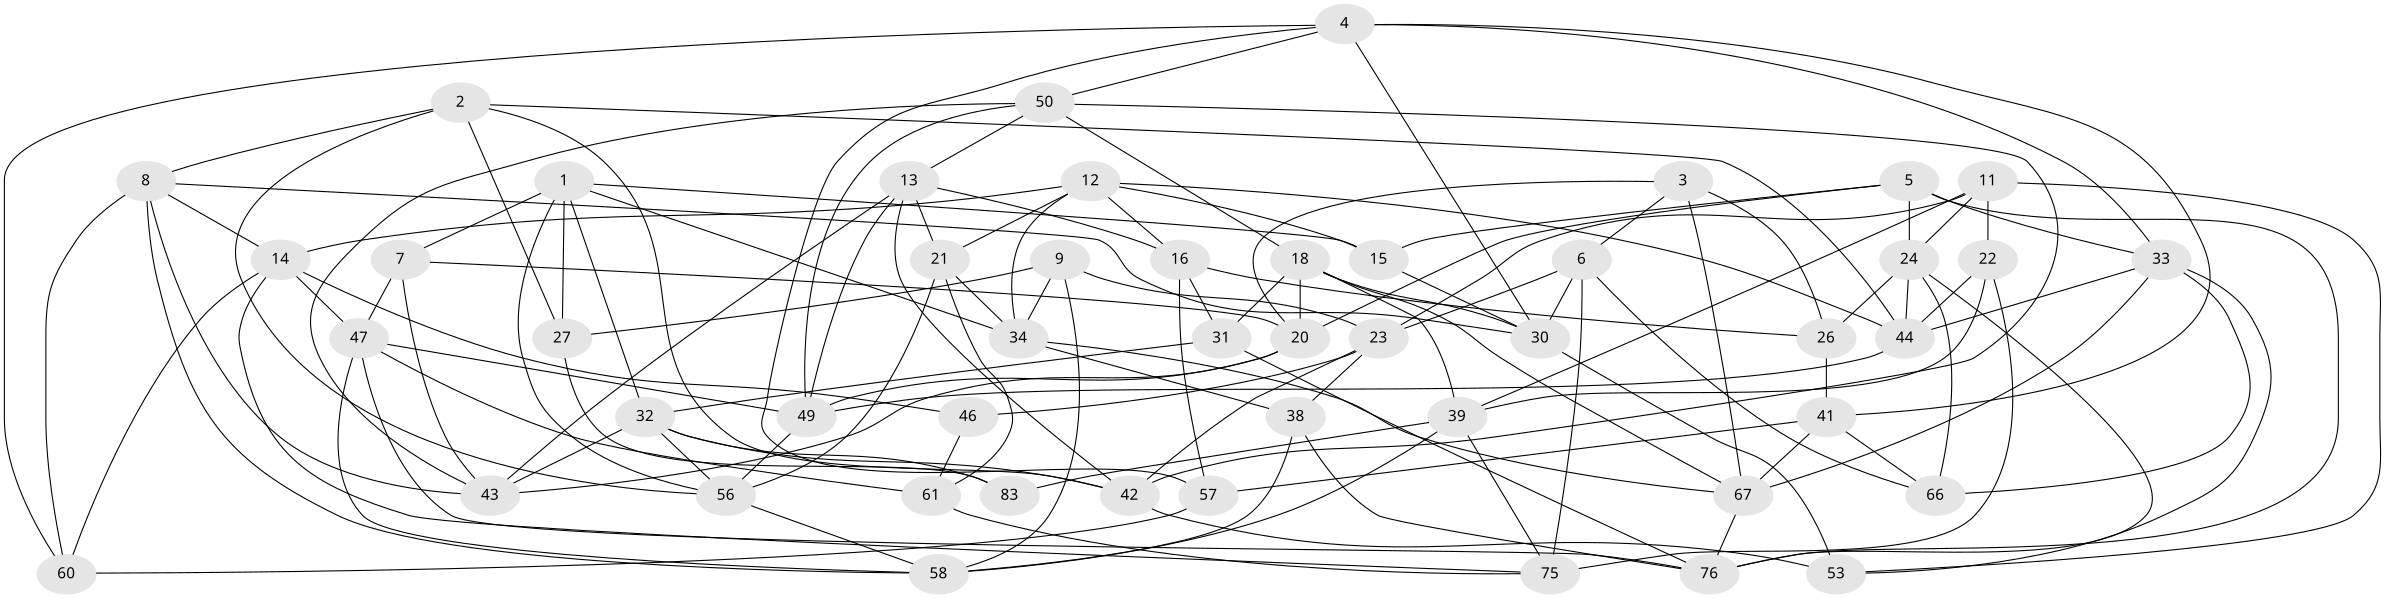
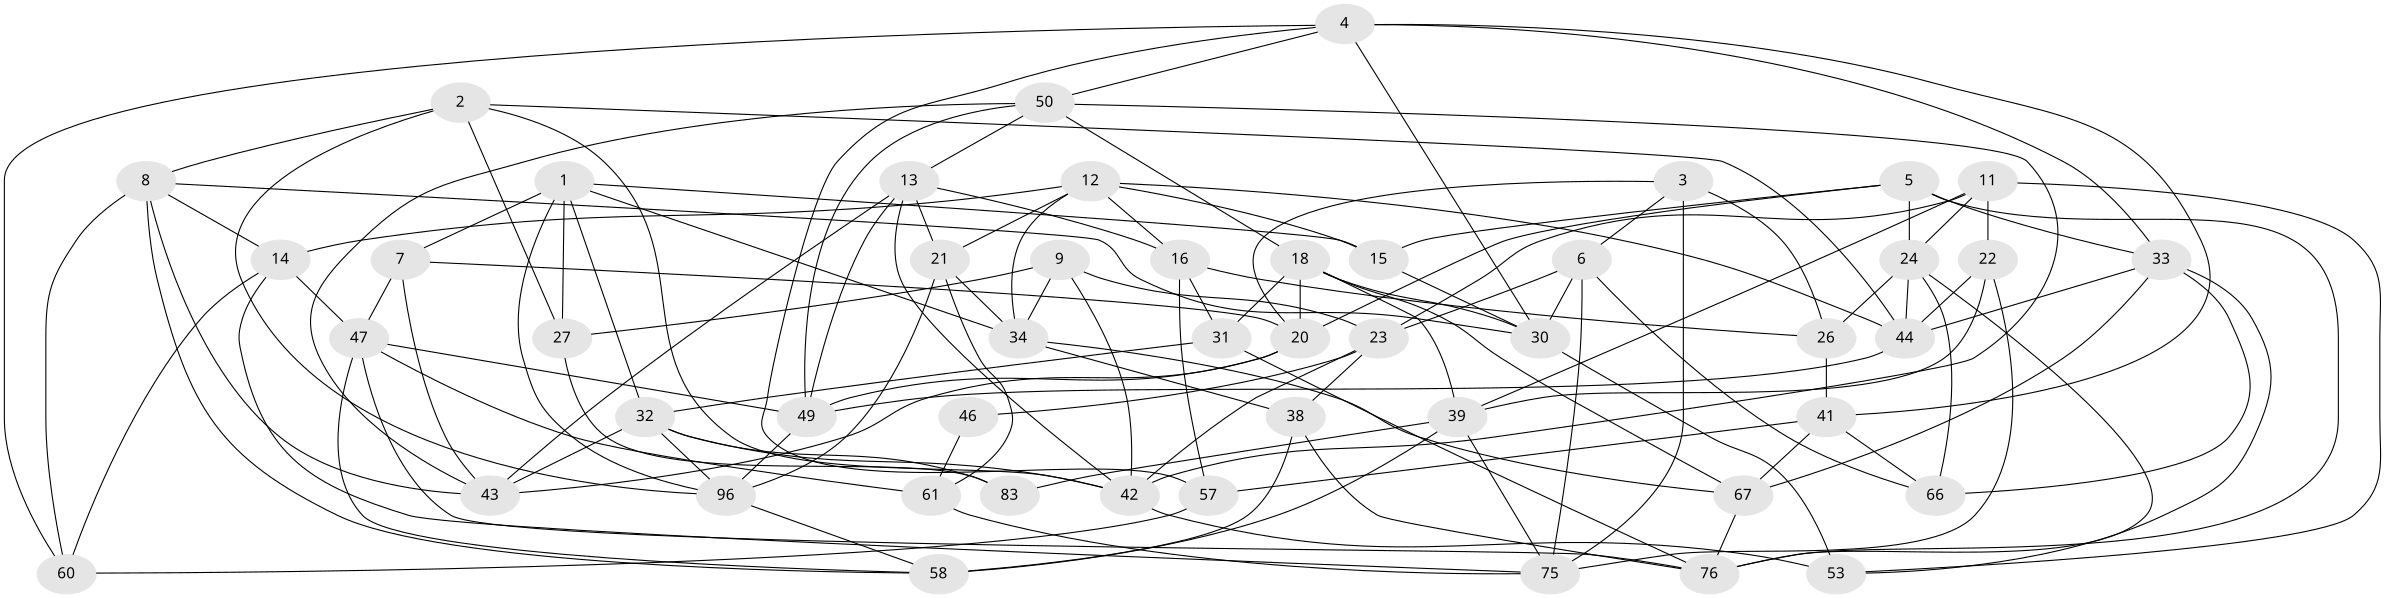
(1718, 338) -> (1683, 373)
(646, 381) -> none
(1075, 440) -> (1107, 342)
(726, 496) -> (726, 496)
